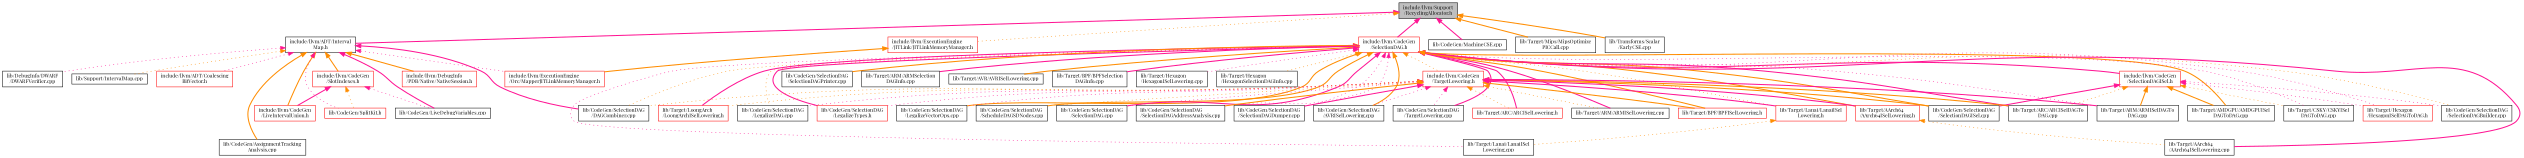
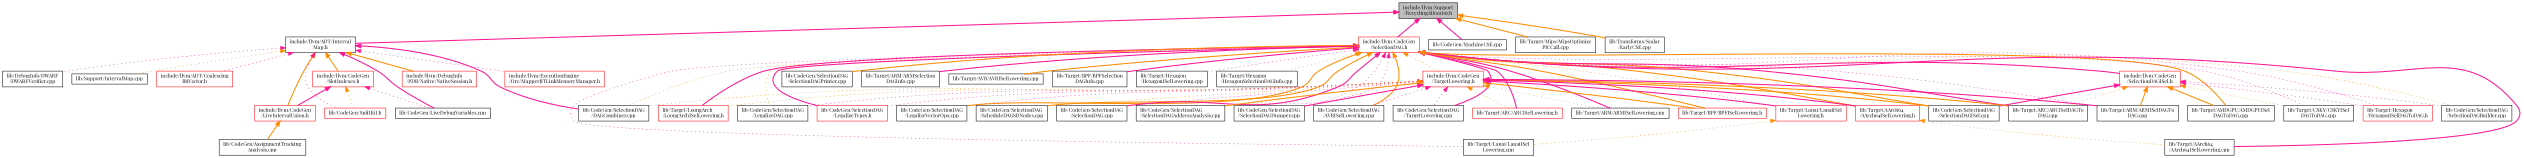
(933, 45) -> none
(259, 90) -> (272, 132)
